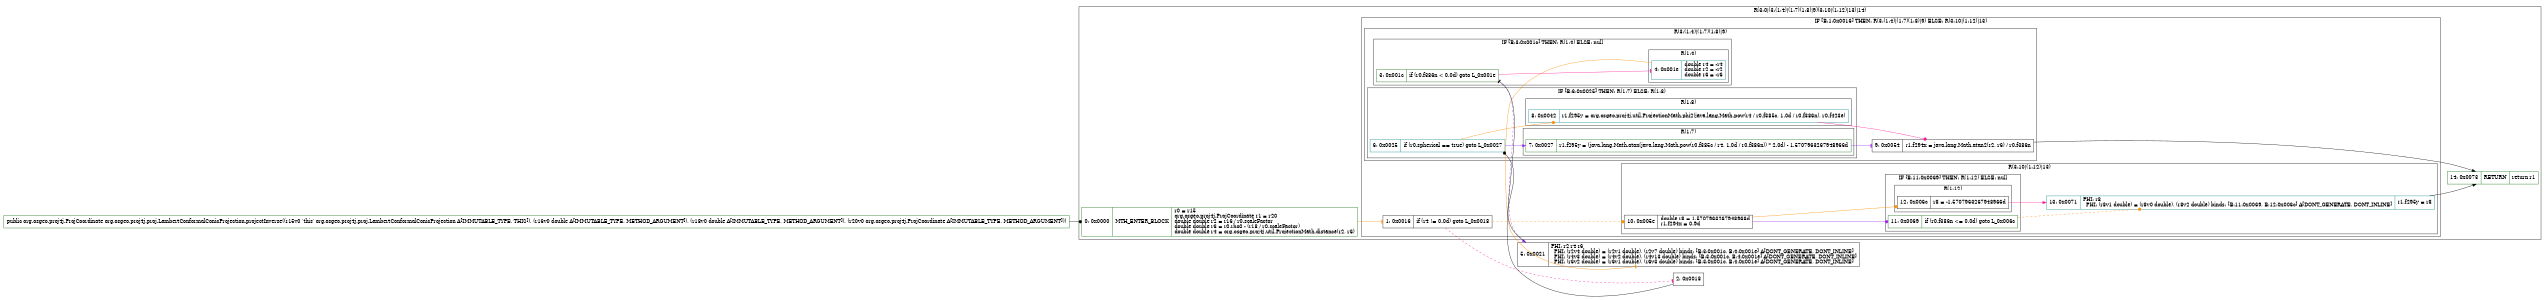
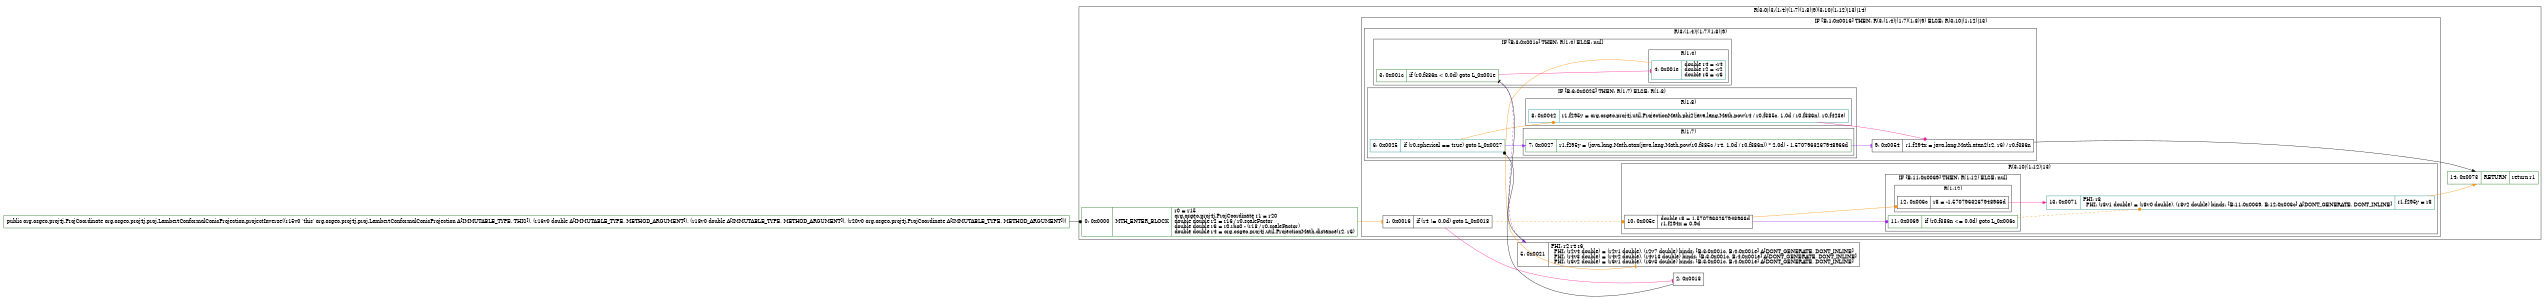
(2452, 192) -> (2452, 192)
(1552, 278) -> (1552, 278)
